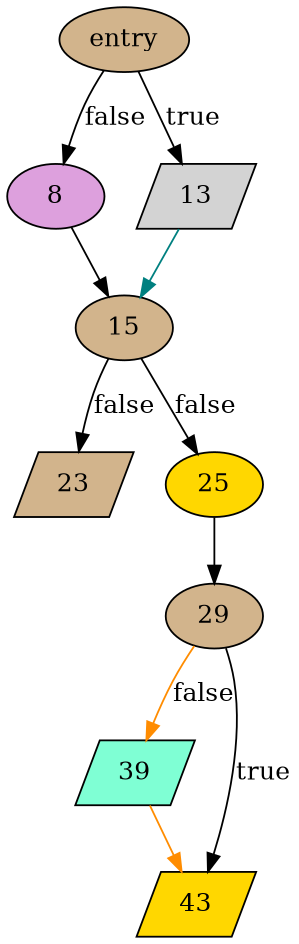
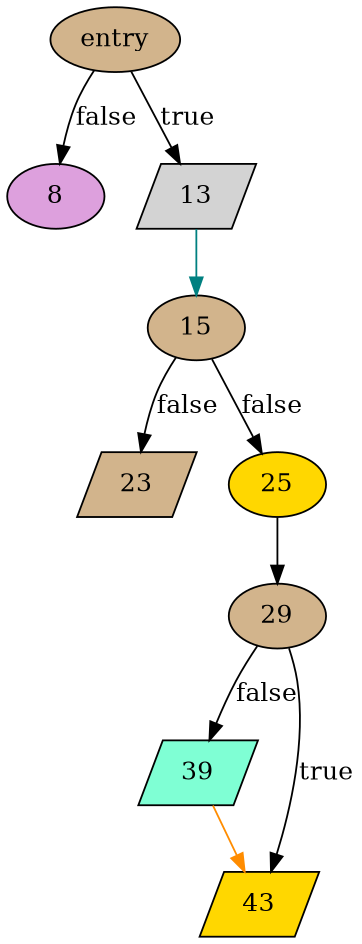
(86, 254) -> none
(172, 684) -> (235, 684)
